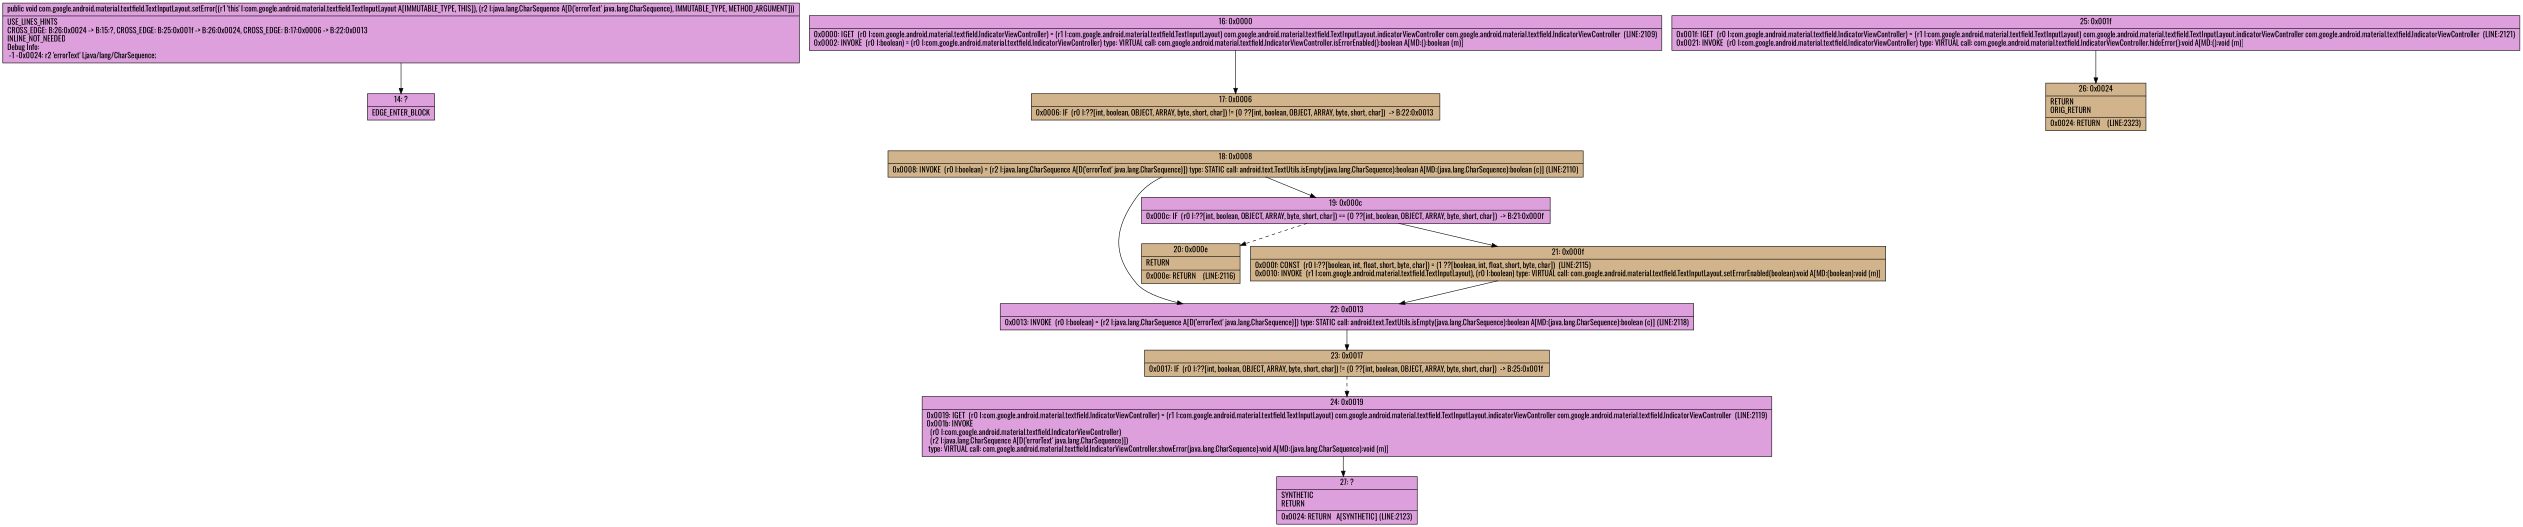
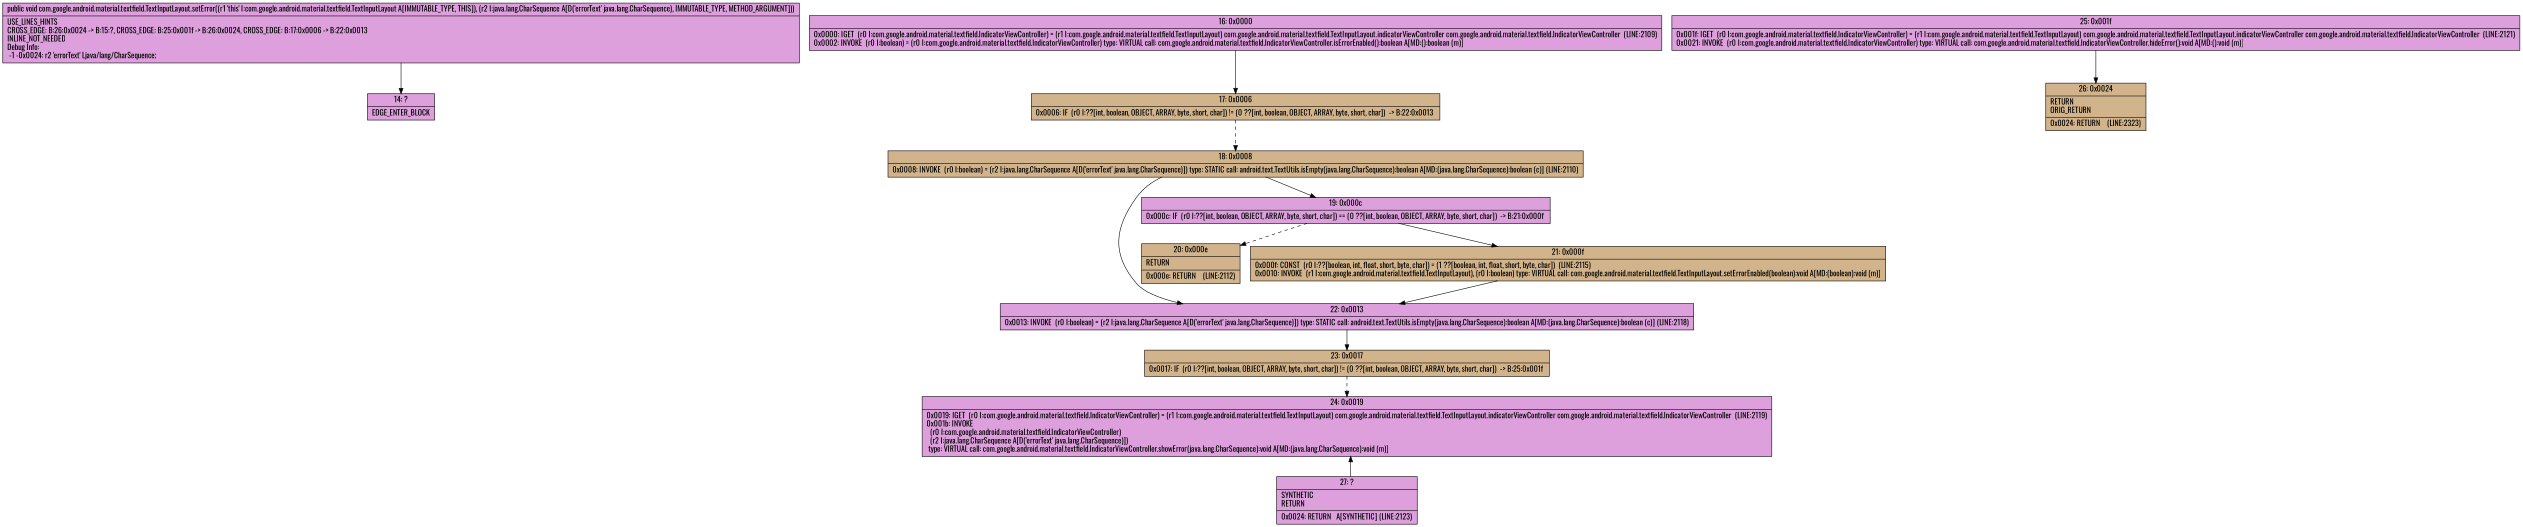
none -> (1236, 133)
(1191, 277) -> (1191, 277)
(1343, 464) -> (1351, 469)
